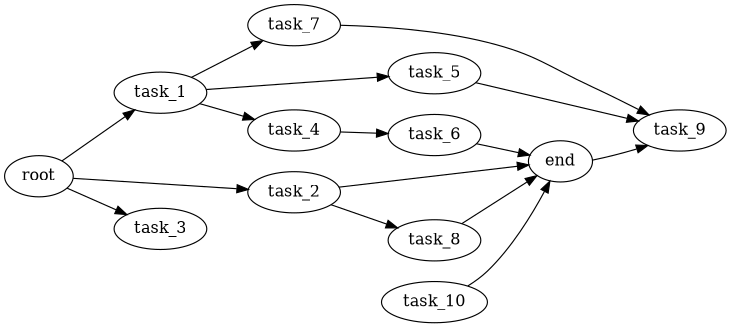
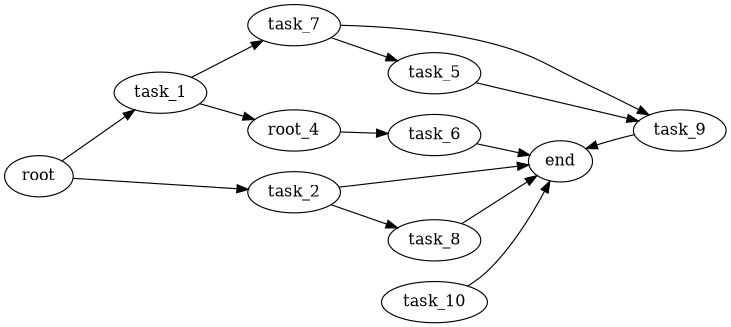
(292, 83) -> (359, 47)
(294, 130) -> (294, 130)
(615, 155) -> (616, 139)
(160, 229) -> none
